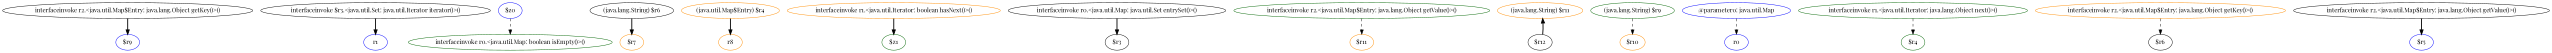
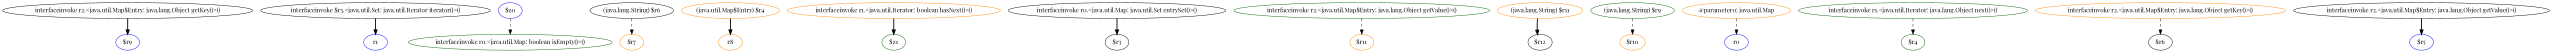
(1736, 11) -> (1736, 11)
(632, 24) -> (632, 24)
(1543, 29) -> (1537, 24)
